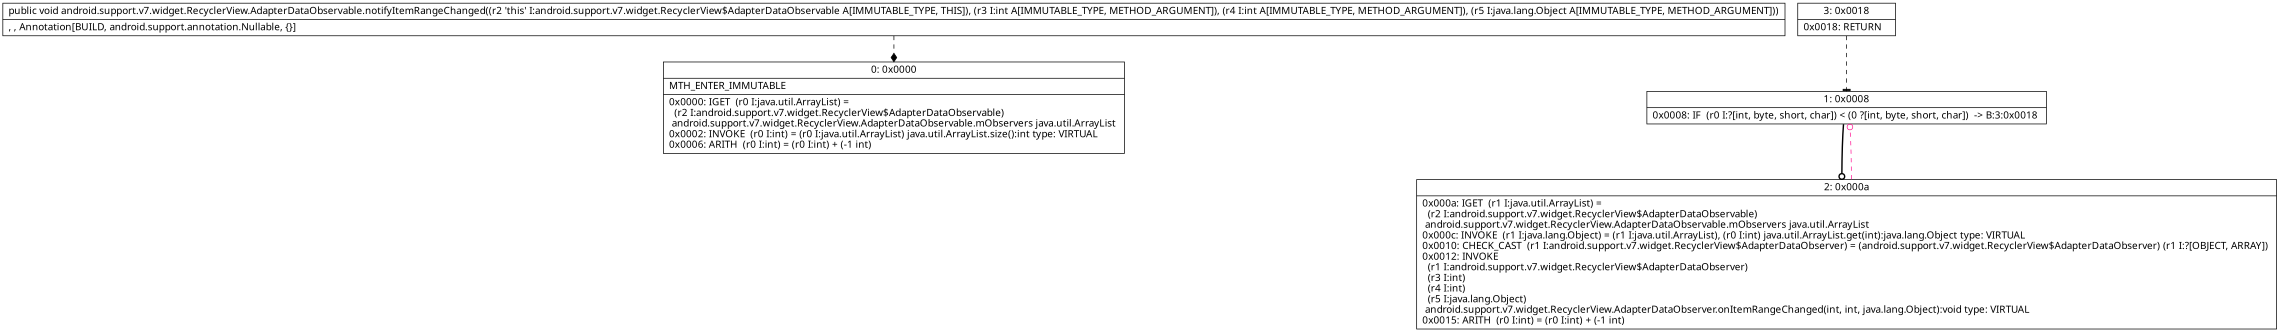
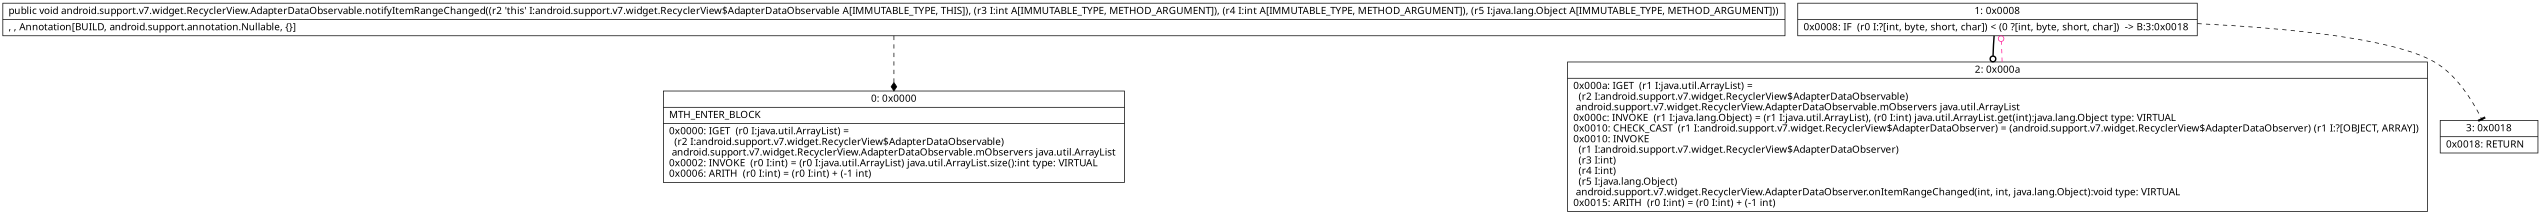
(1847, 62) -> (2354, 39)
(728, 86) -> (715, 115)
(1463, 257) -> (1614, 139)
